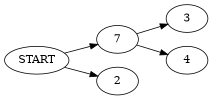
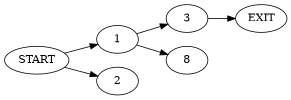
none -> (261, 19)
(118, 39) -> (118, 39)
(187, 60) -> (187, 60)
